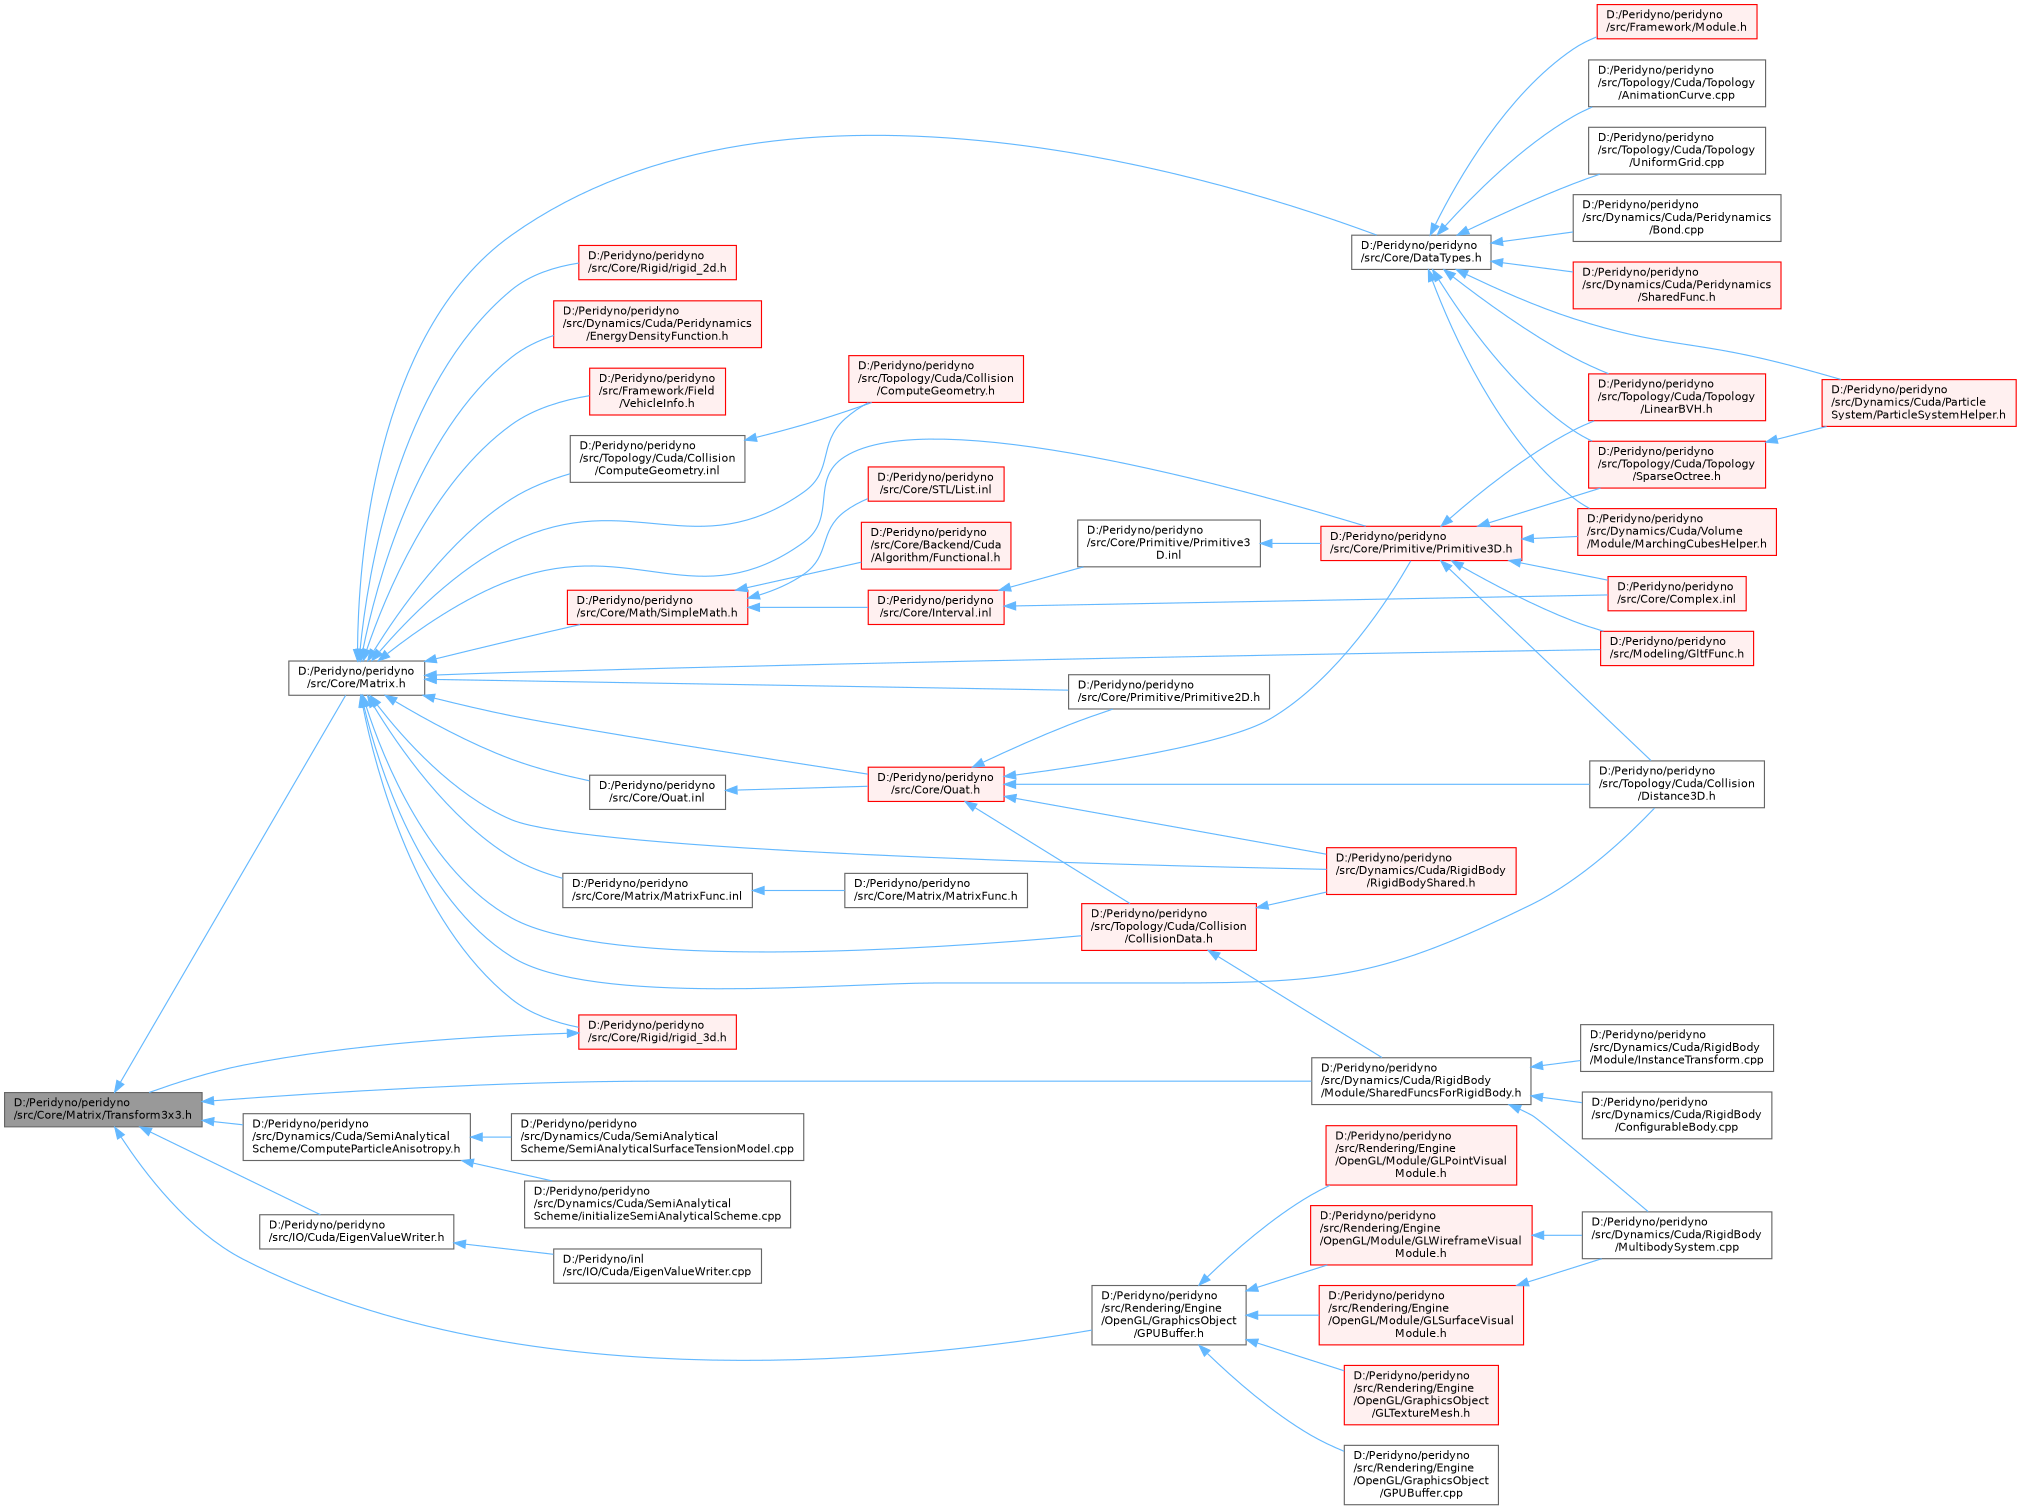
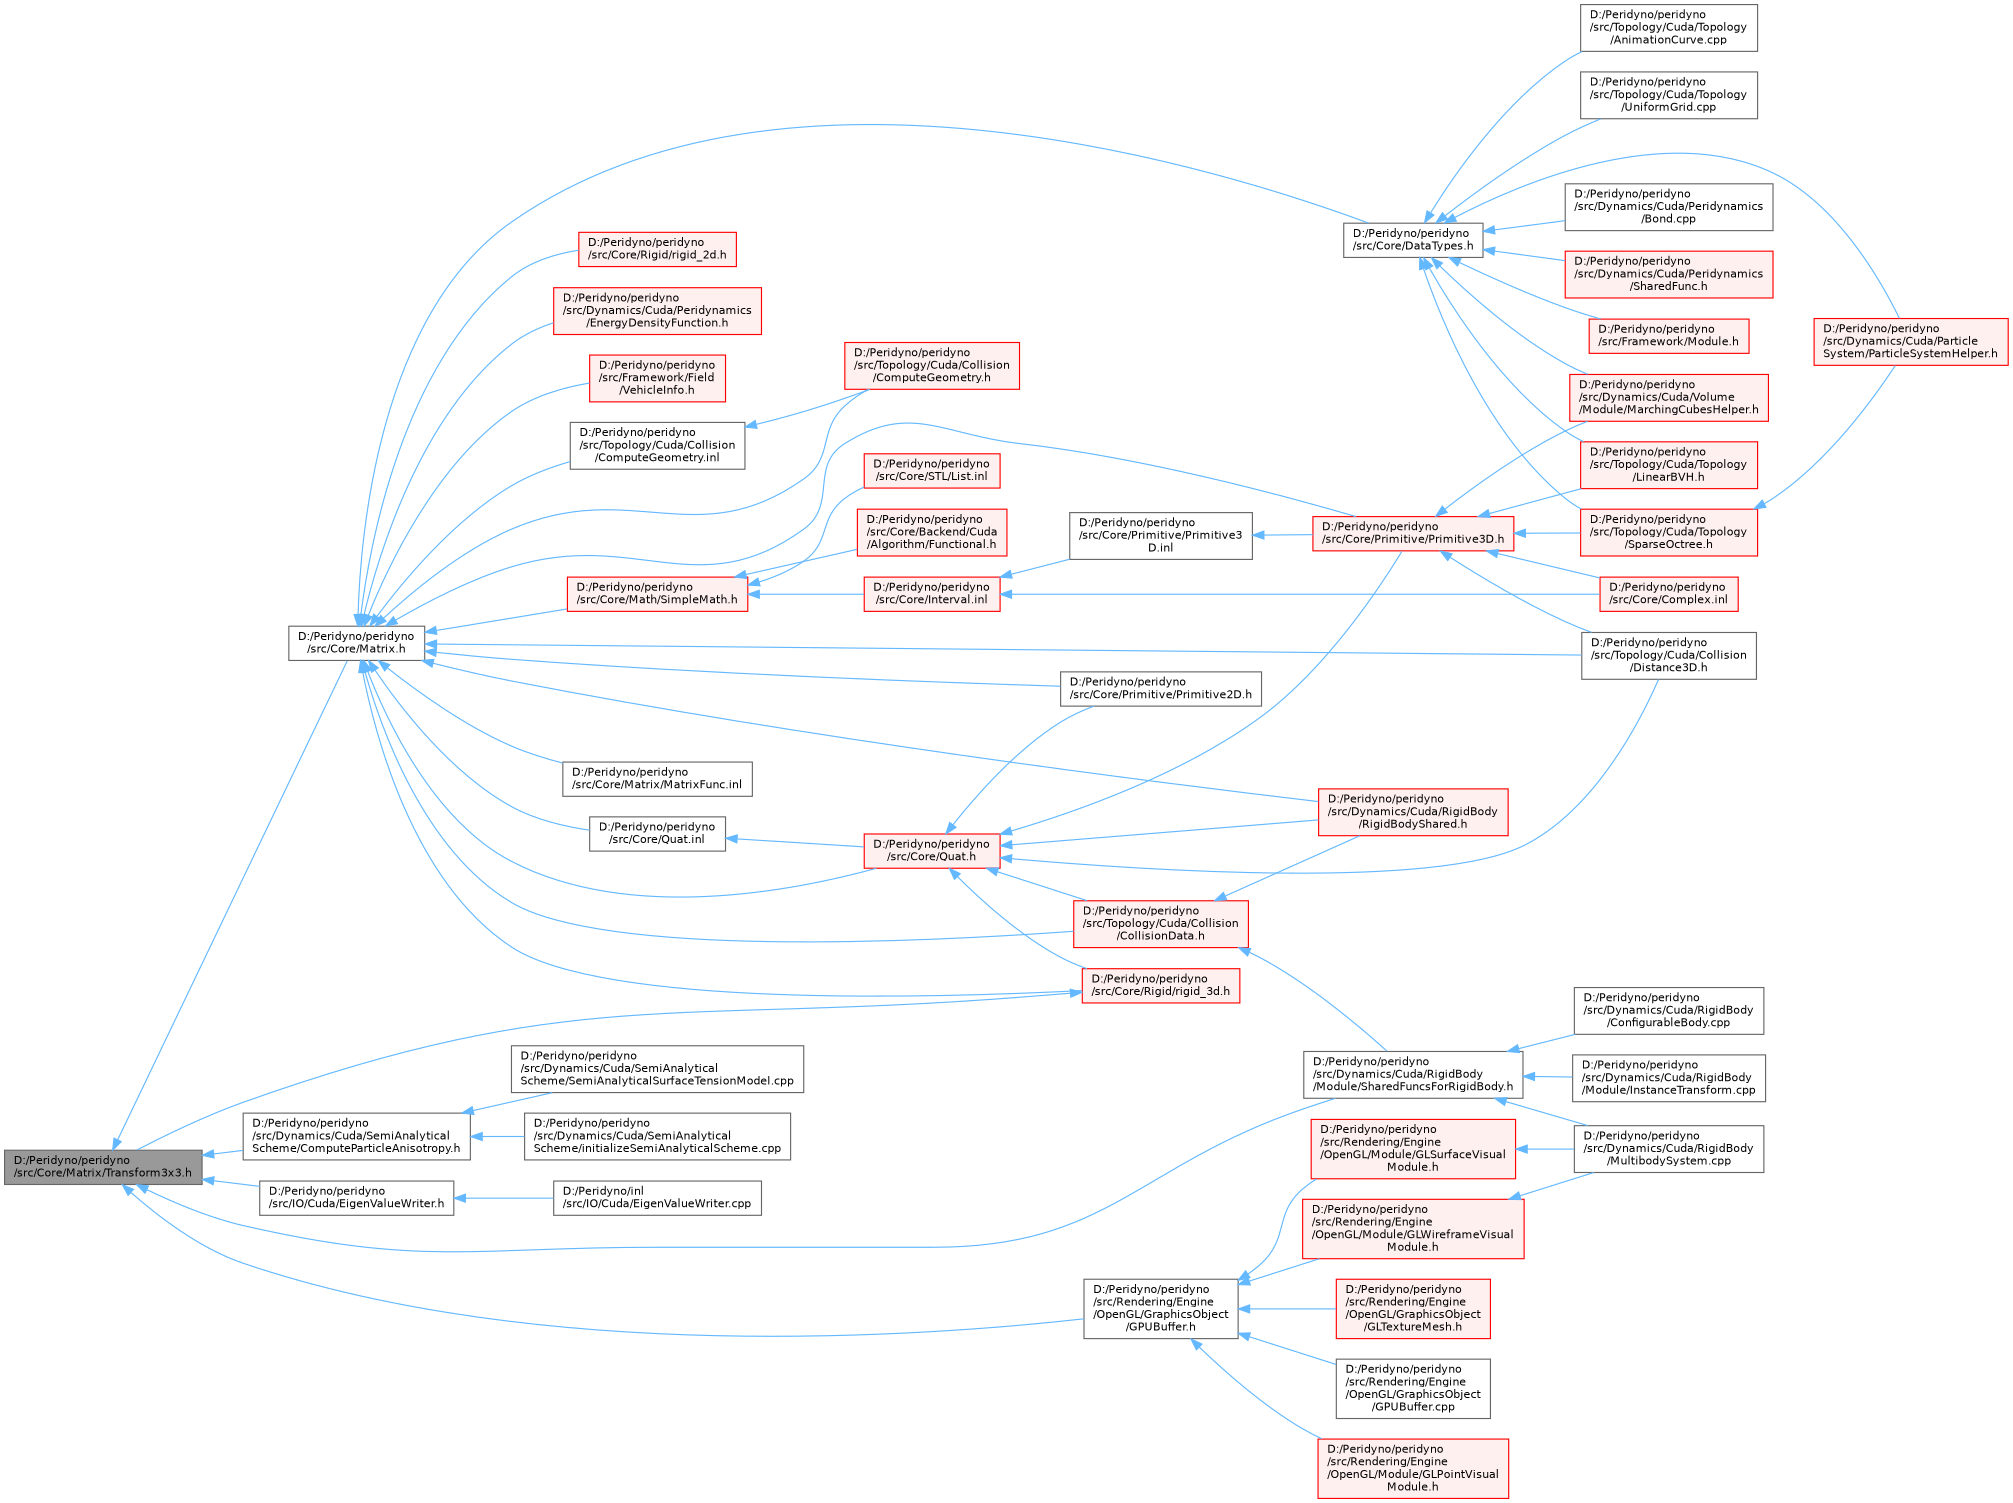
(1677, 648) -> none
(936, 890) -> none
none -> (1014, 927)
